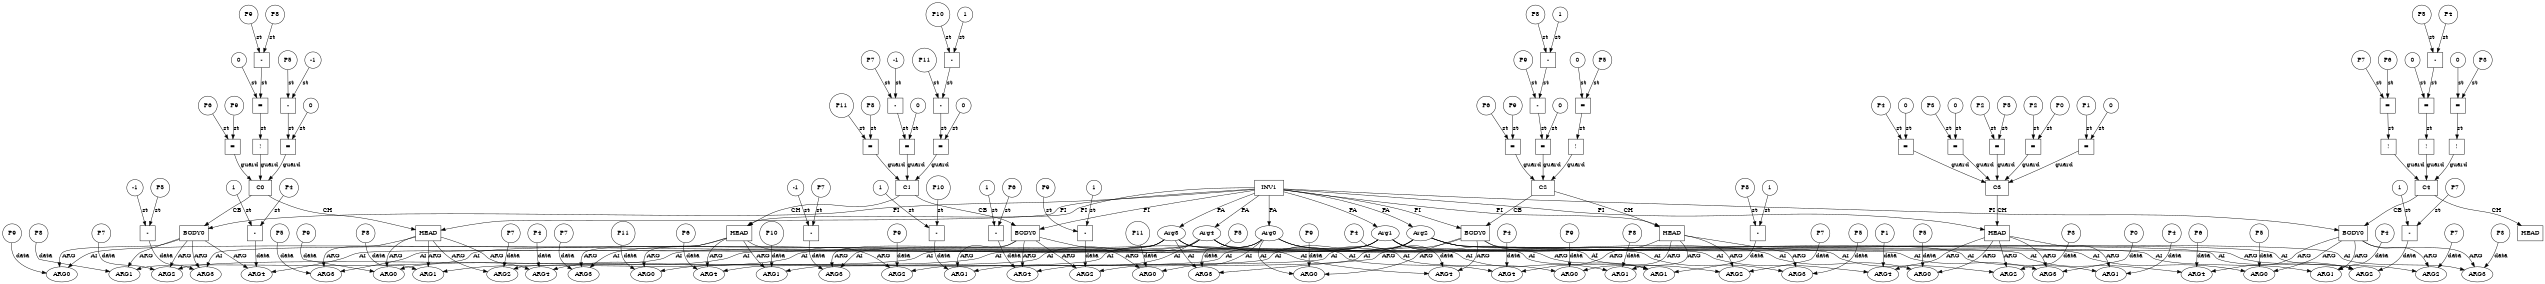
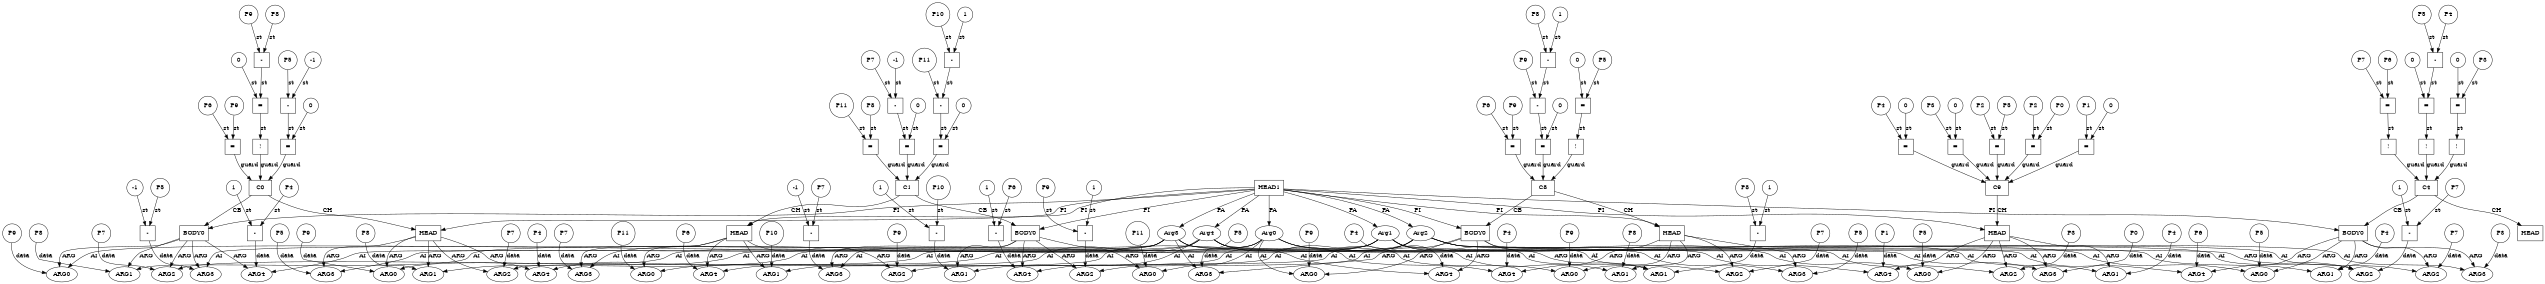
(1269, 188) -> (1269, 188)
(1543, 188) -> (1543, 188)
(1997, 188) -> (1997, 188)
